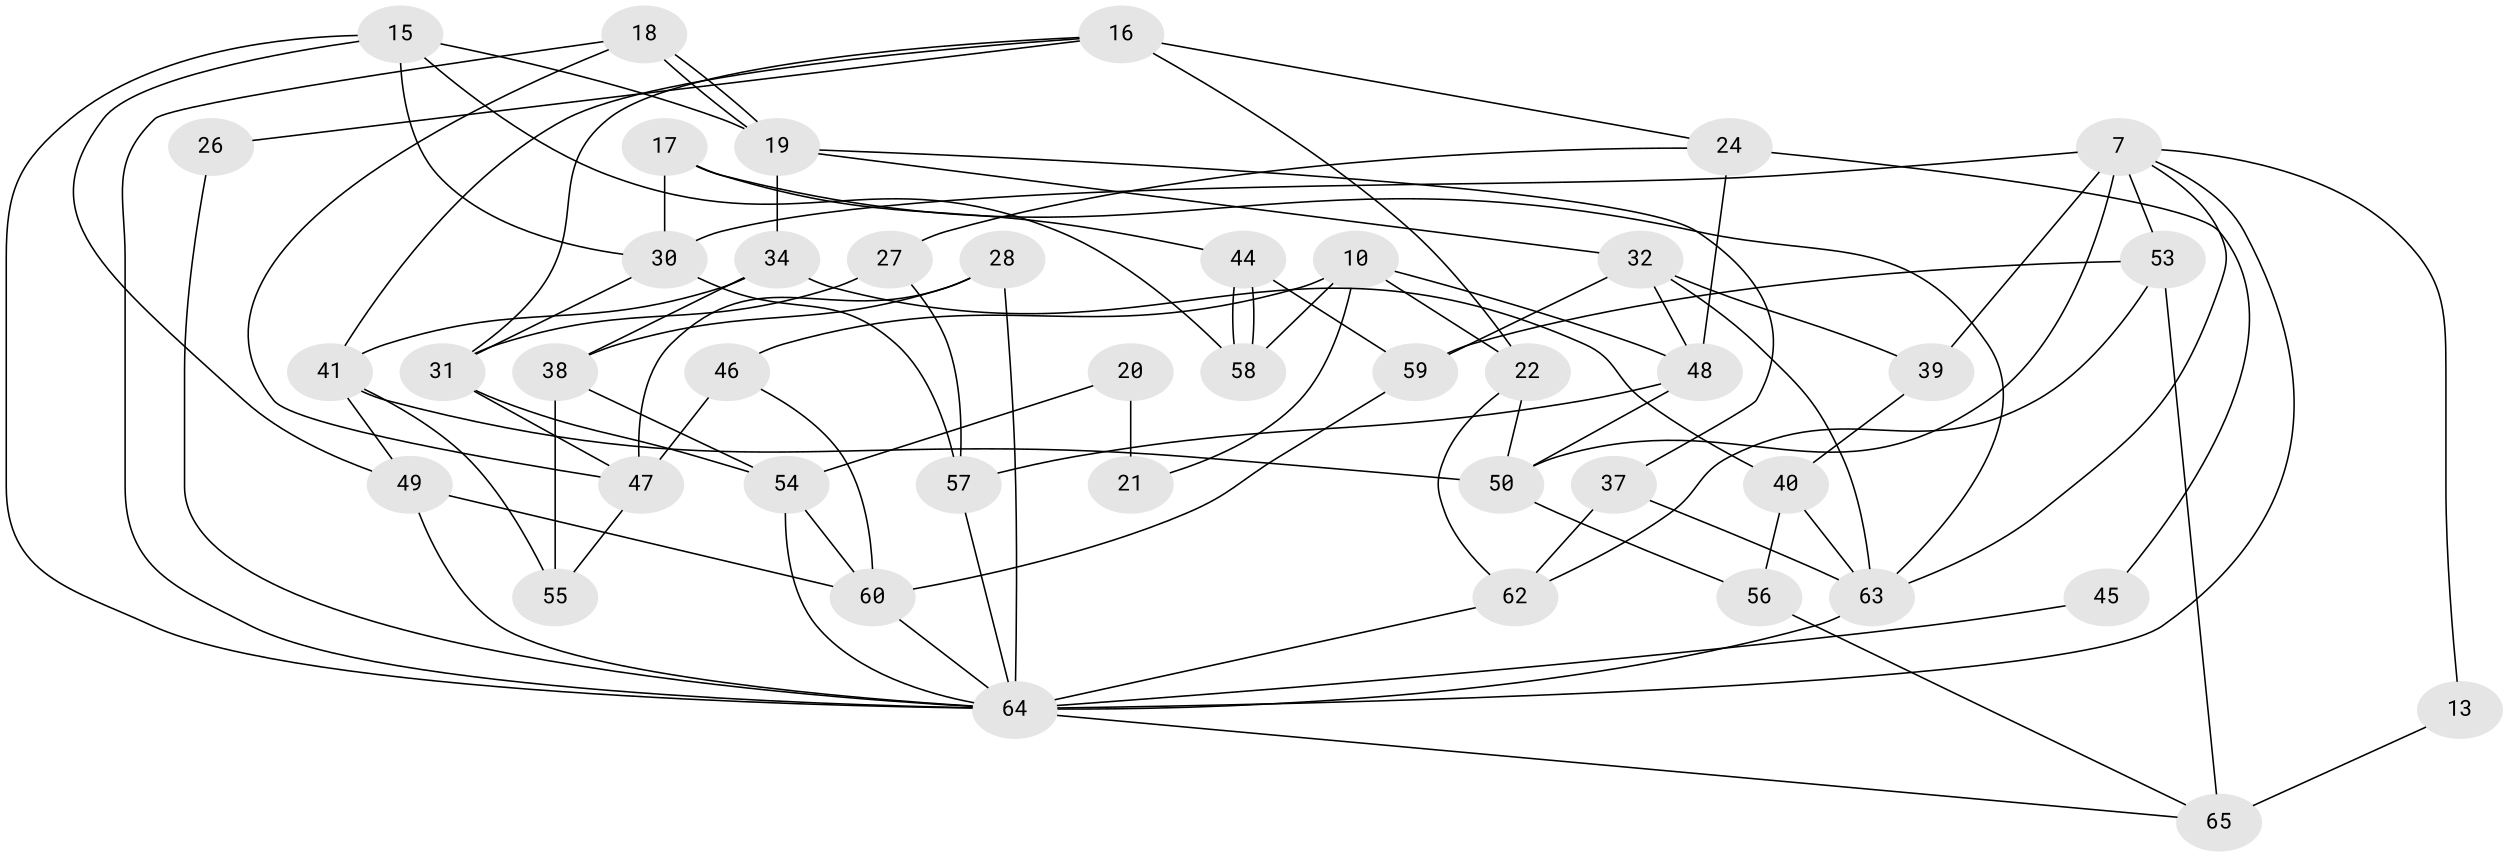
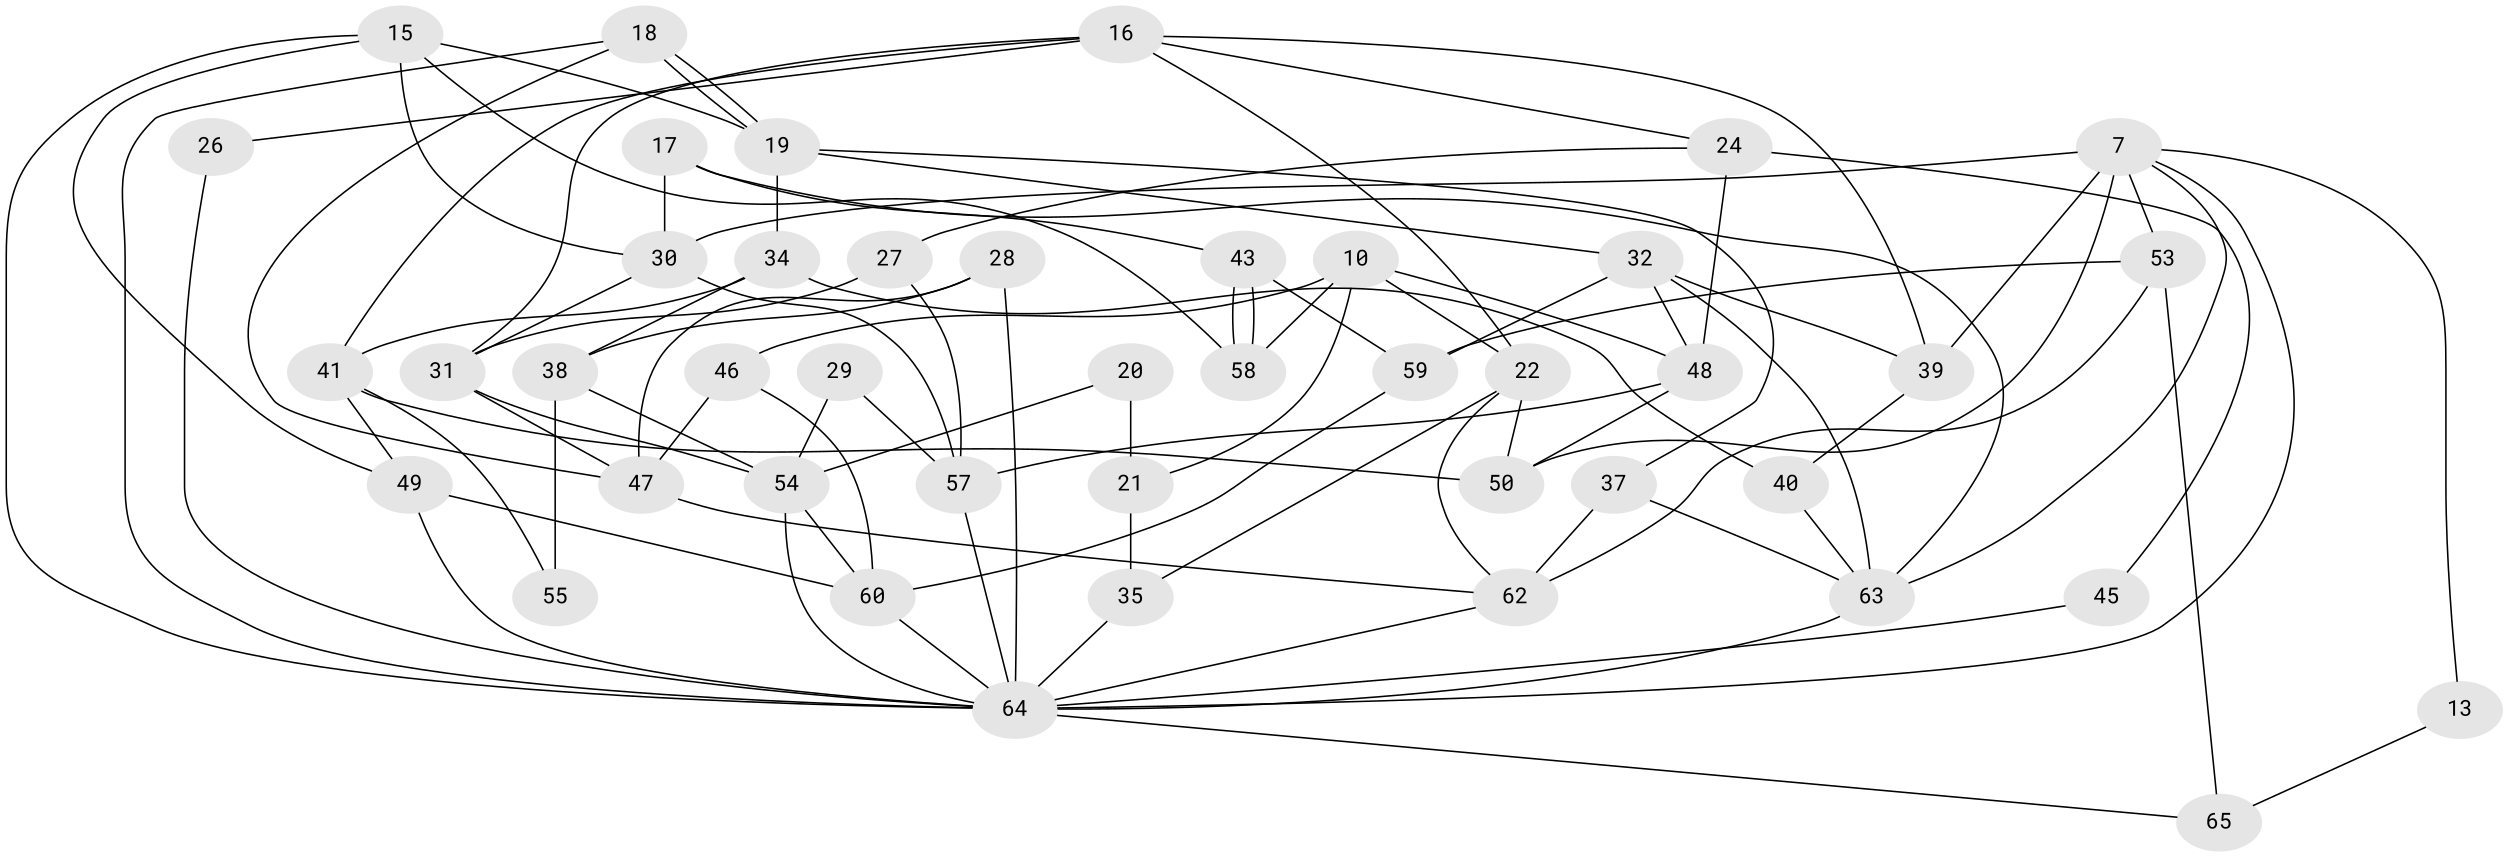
none -> (1613, 69)
(1243, 260) -> (1243, 260)
none -> (840, 372)
(598, 541) -> (1094, 558)
none -> (1131, 597)
(1759, 597) -> none
